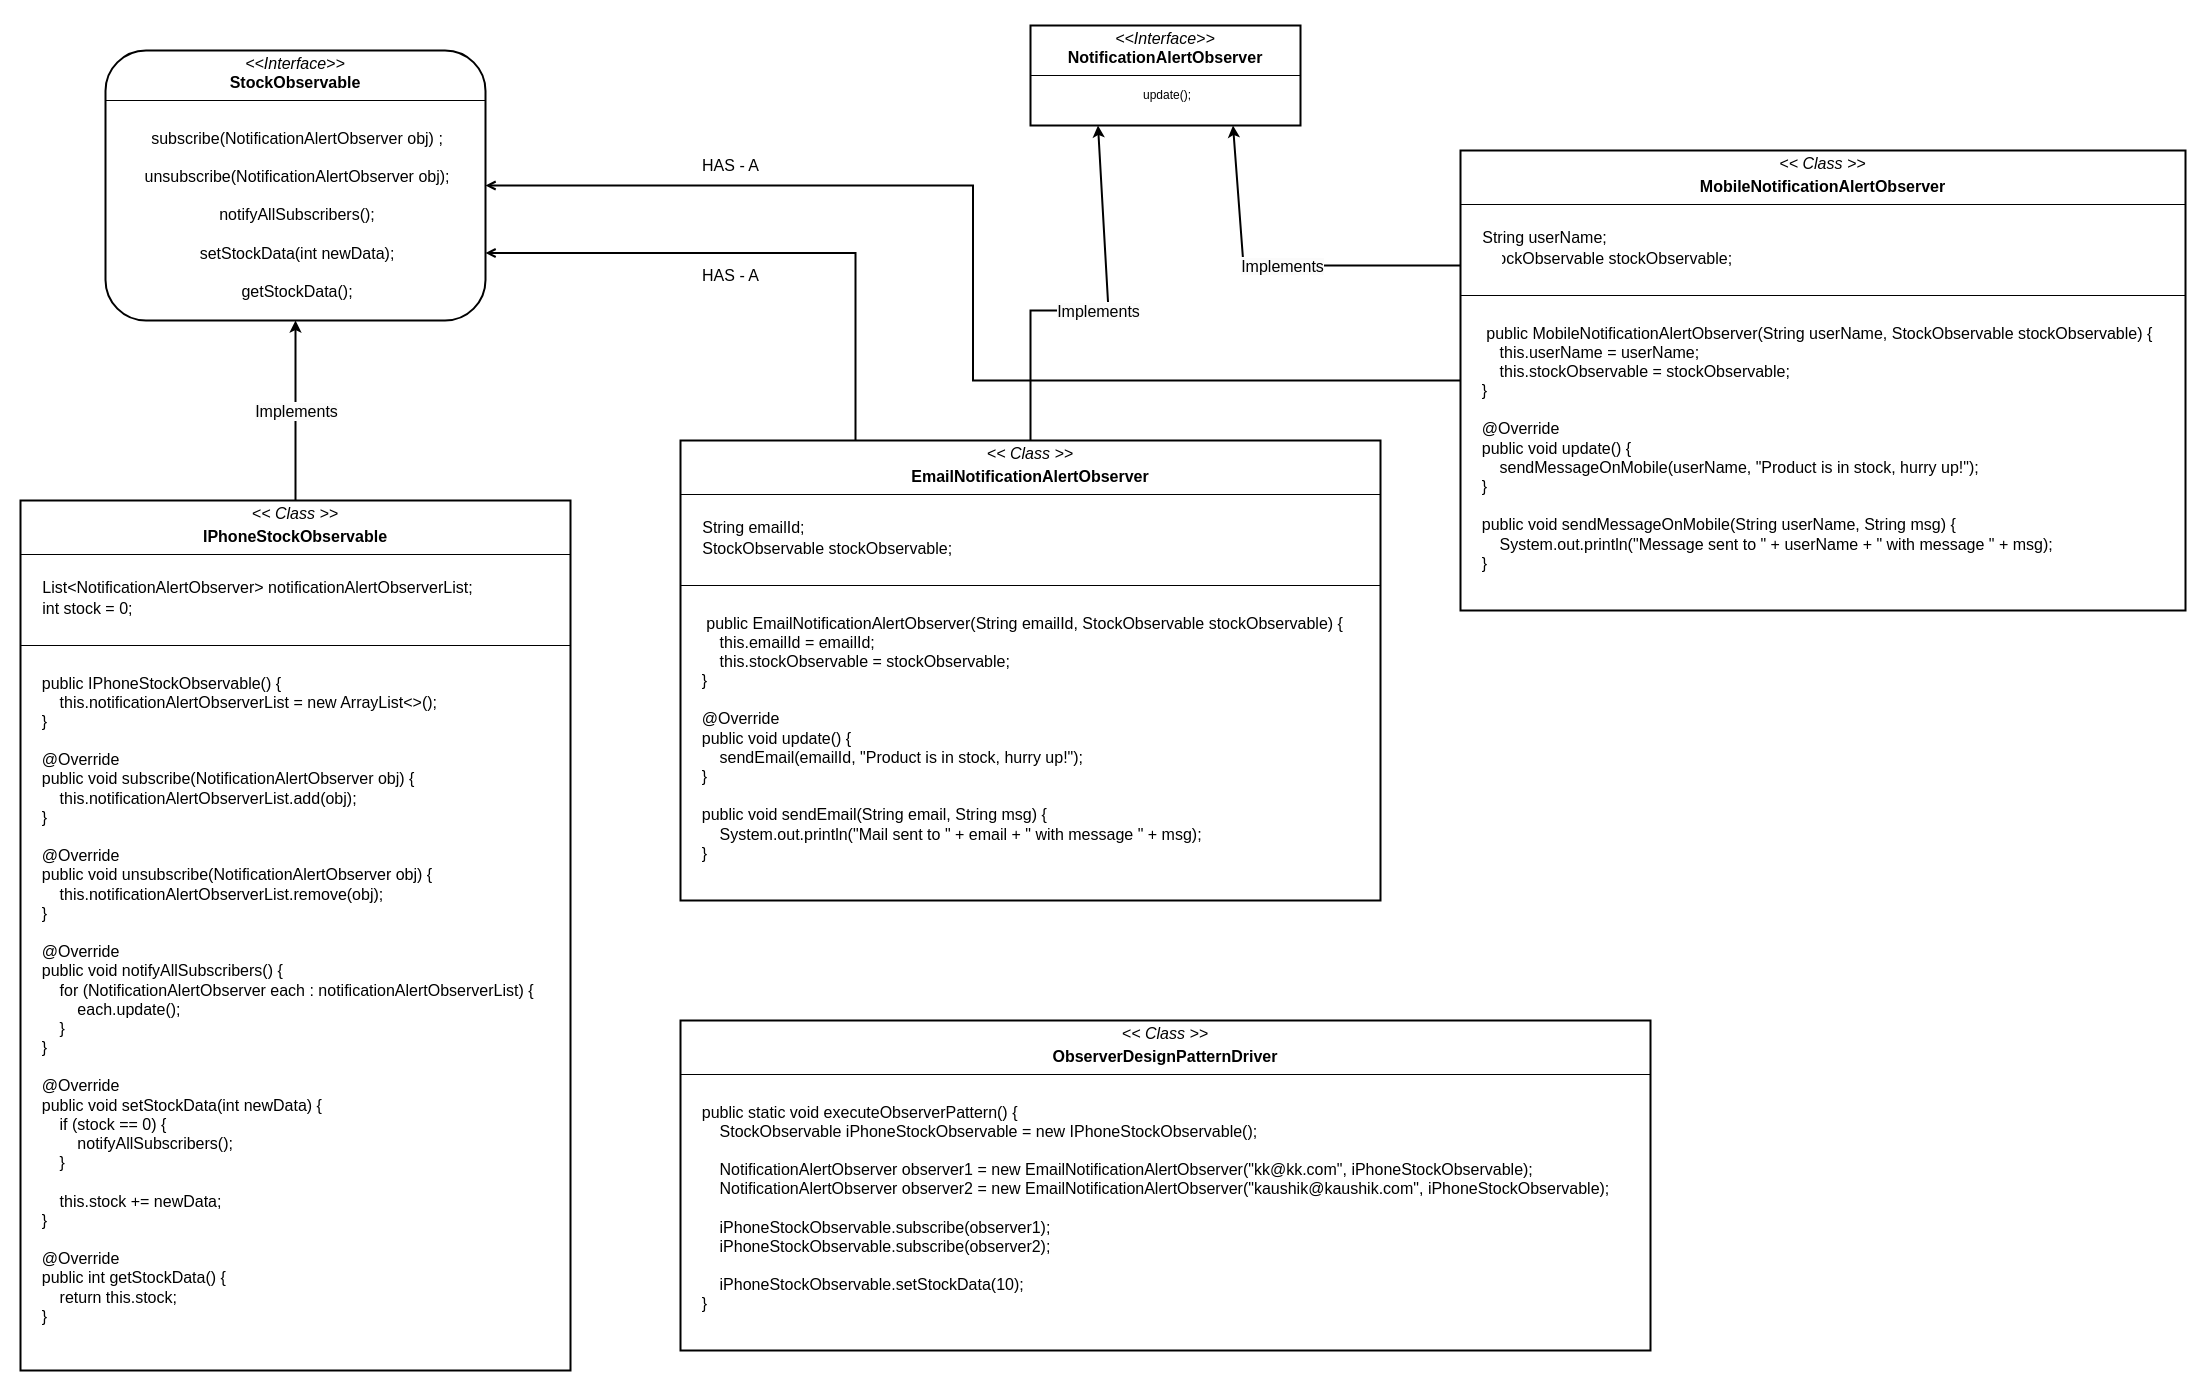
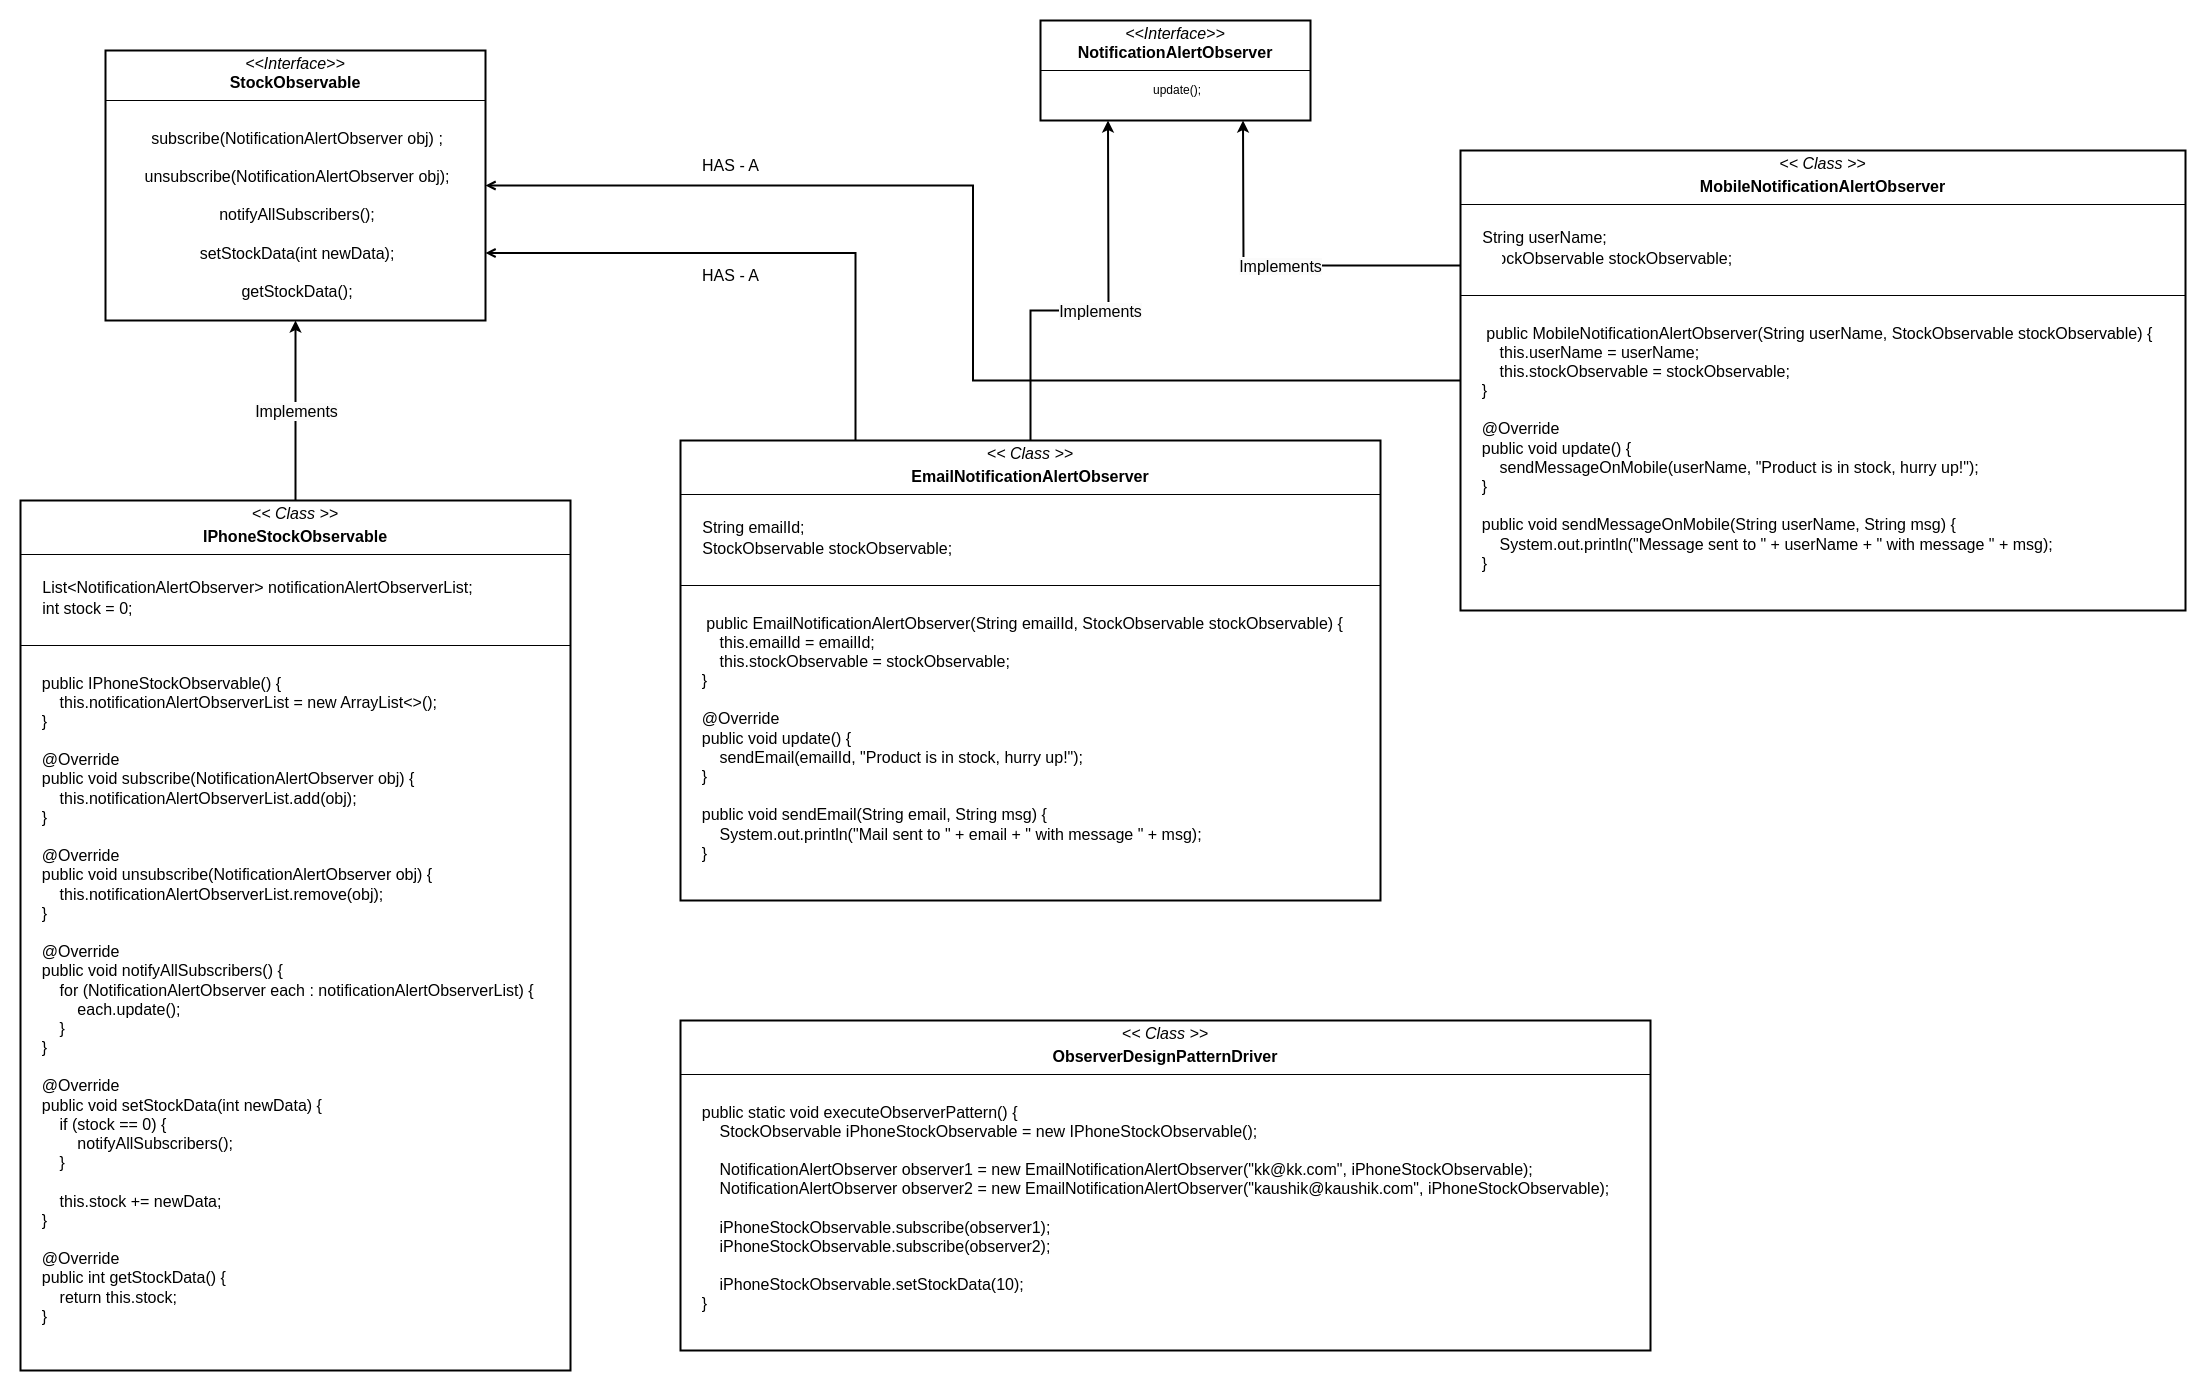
(1166, 76) -> (1176, 71)
(296, 186) -> (296, 186)
